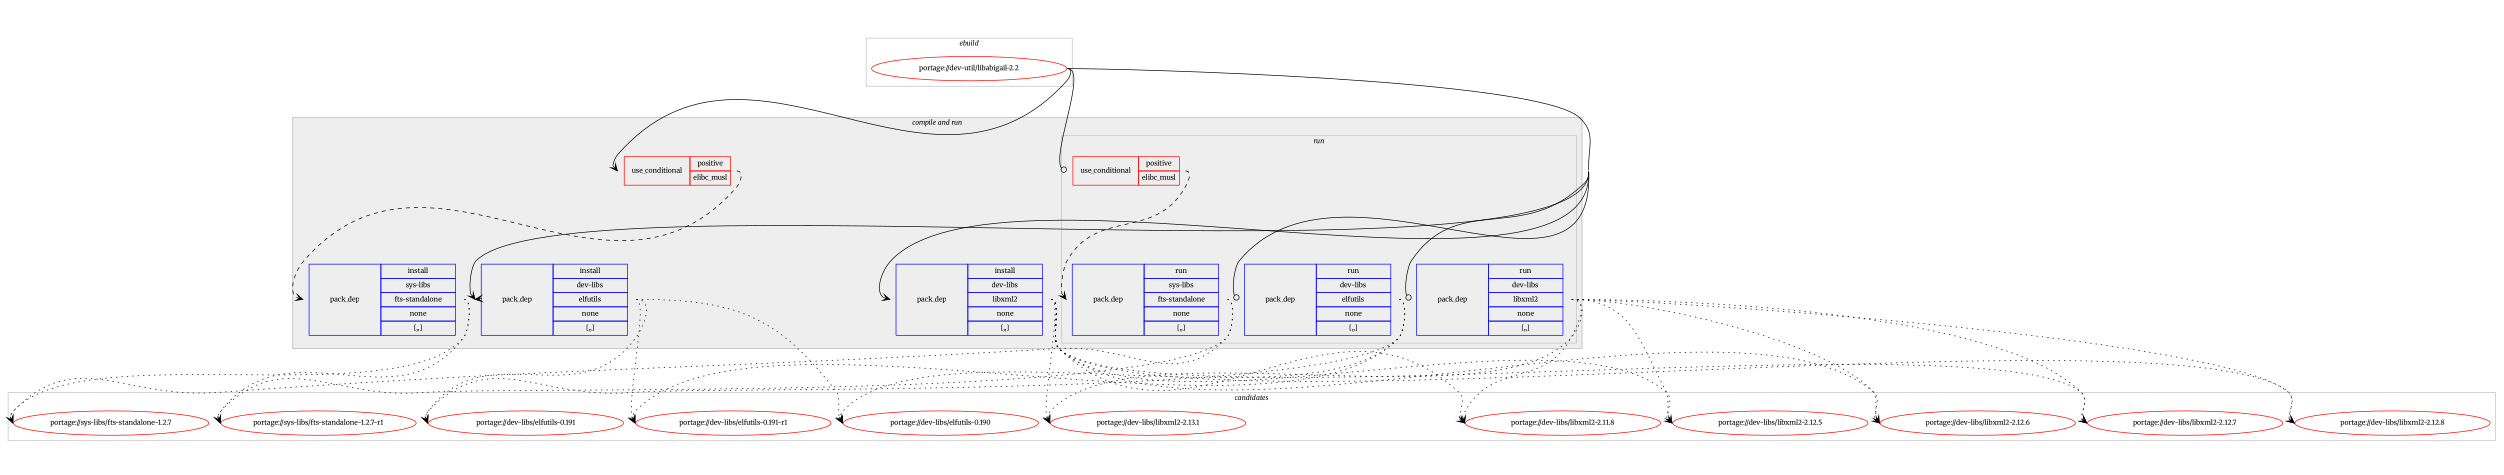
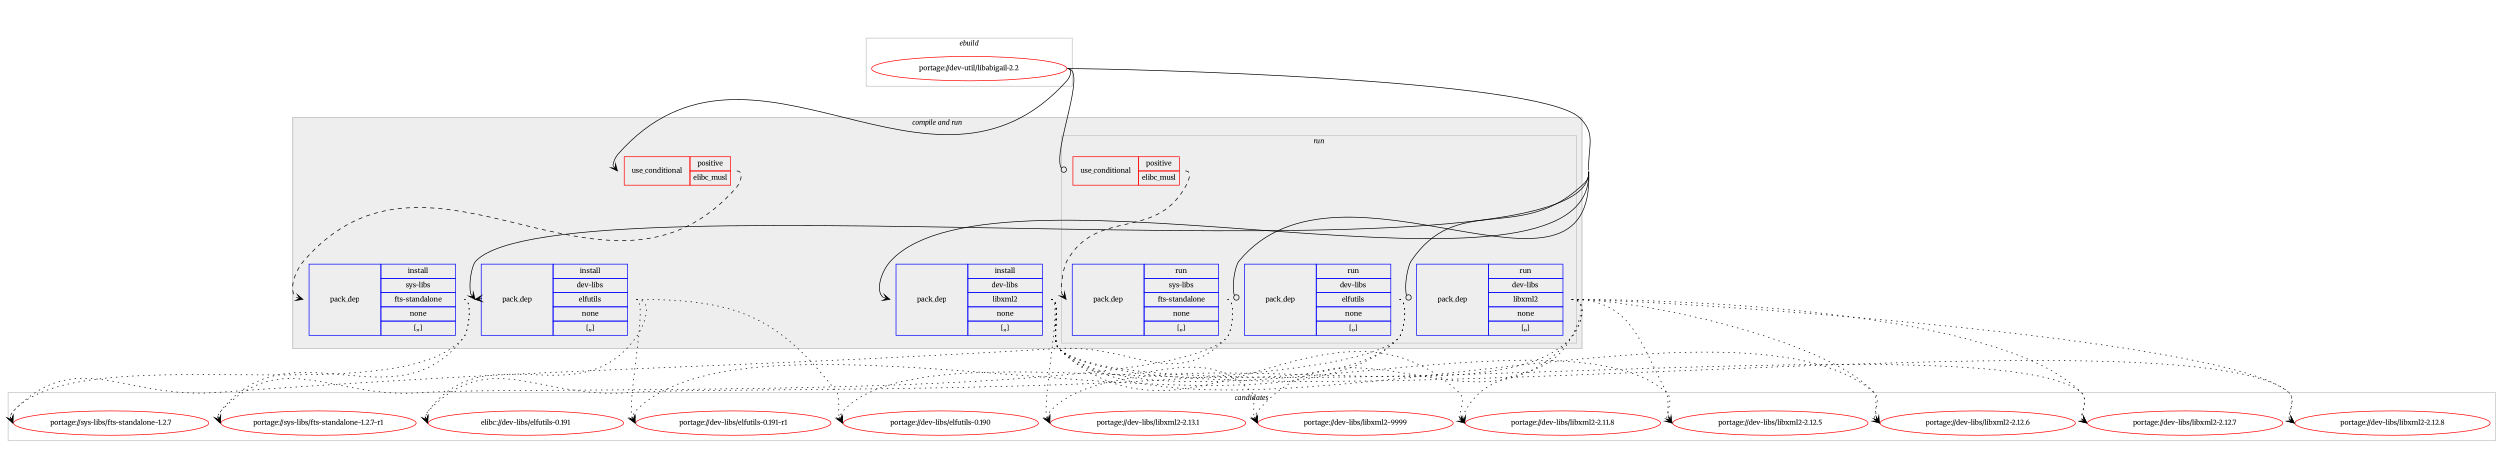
(526, 423) -> (526, 423)
none -> (1356, 423)
